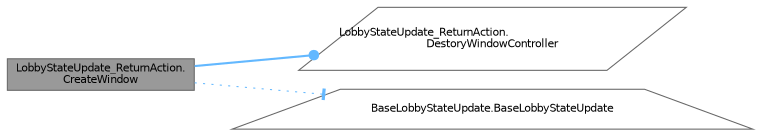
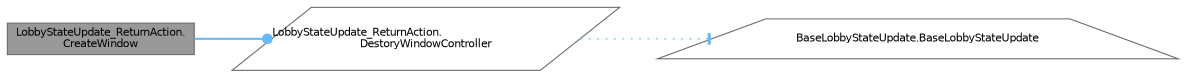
(258, 88) -> (643, 39)
